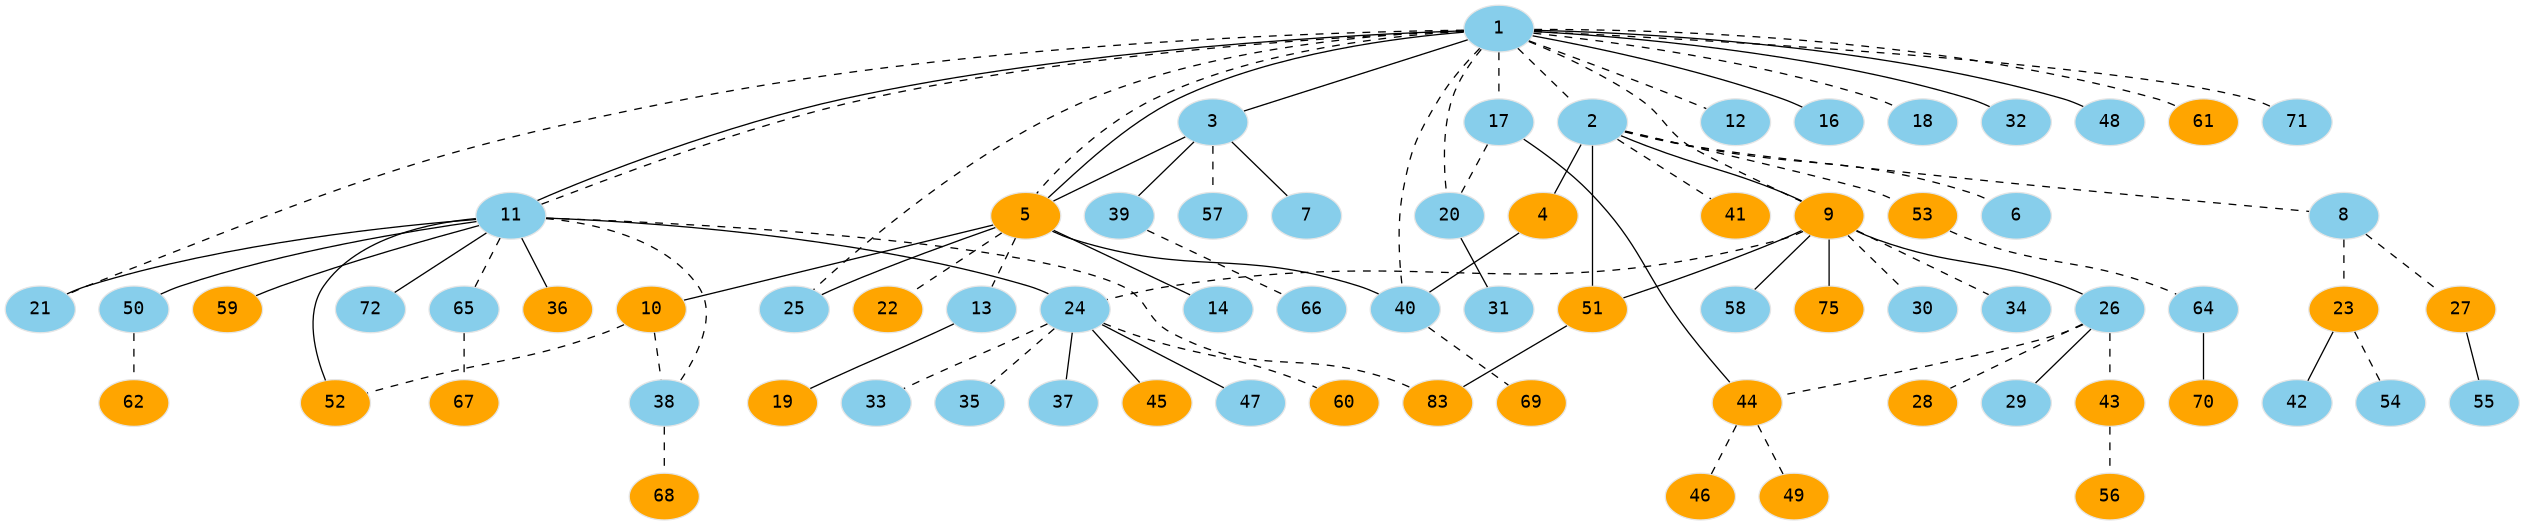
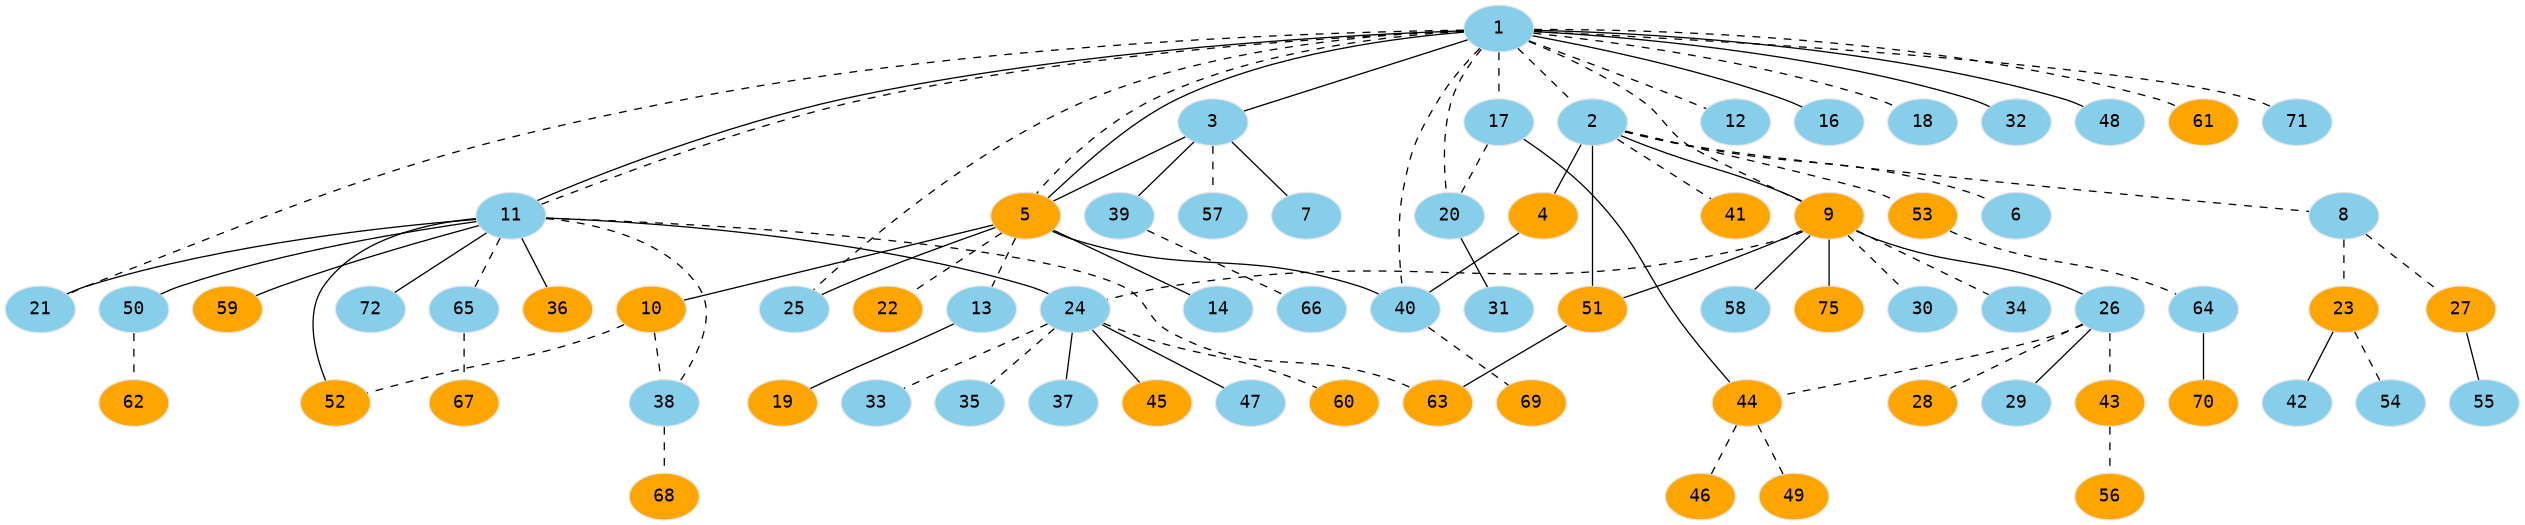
(1438, 403) -> (1438, 403)
